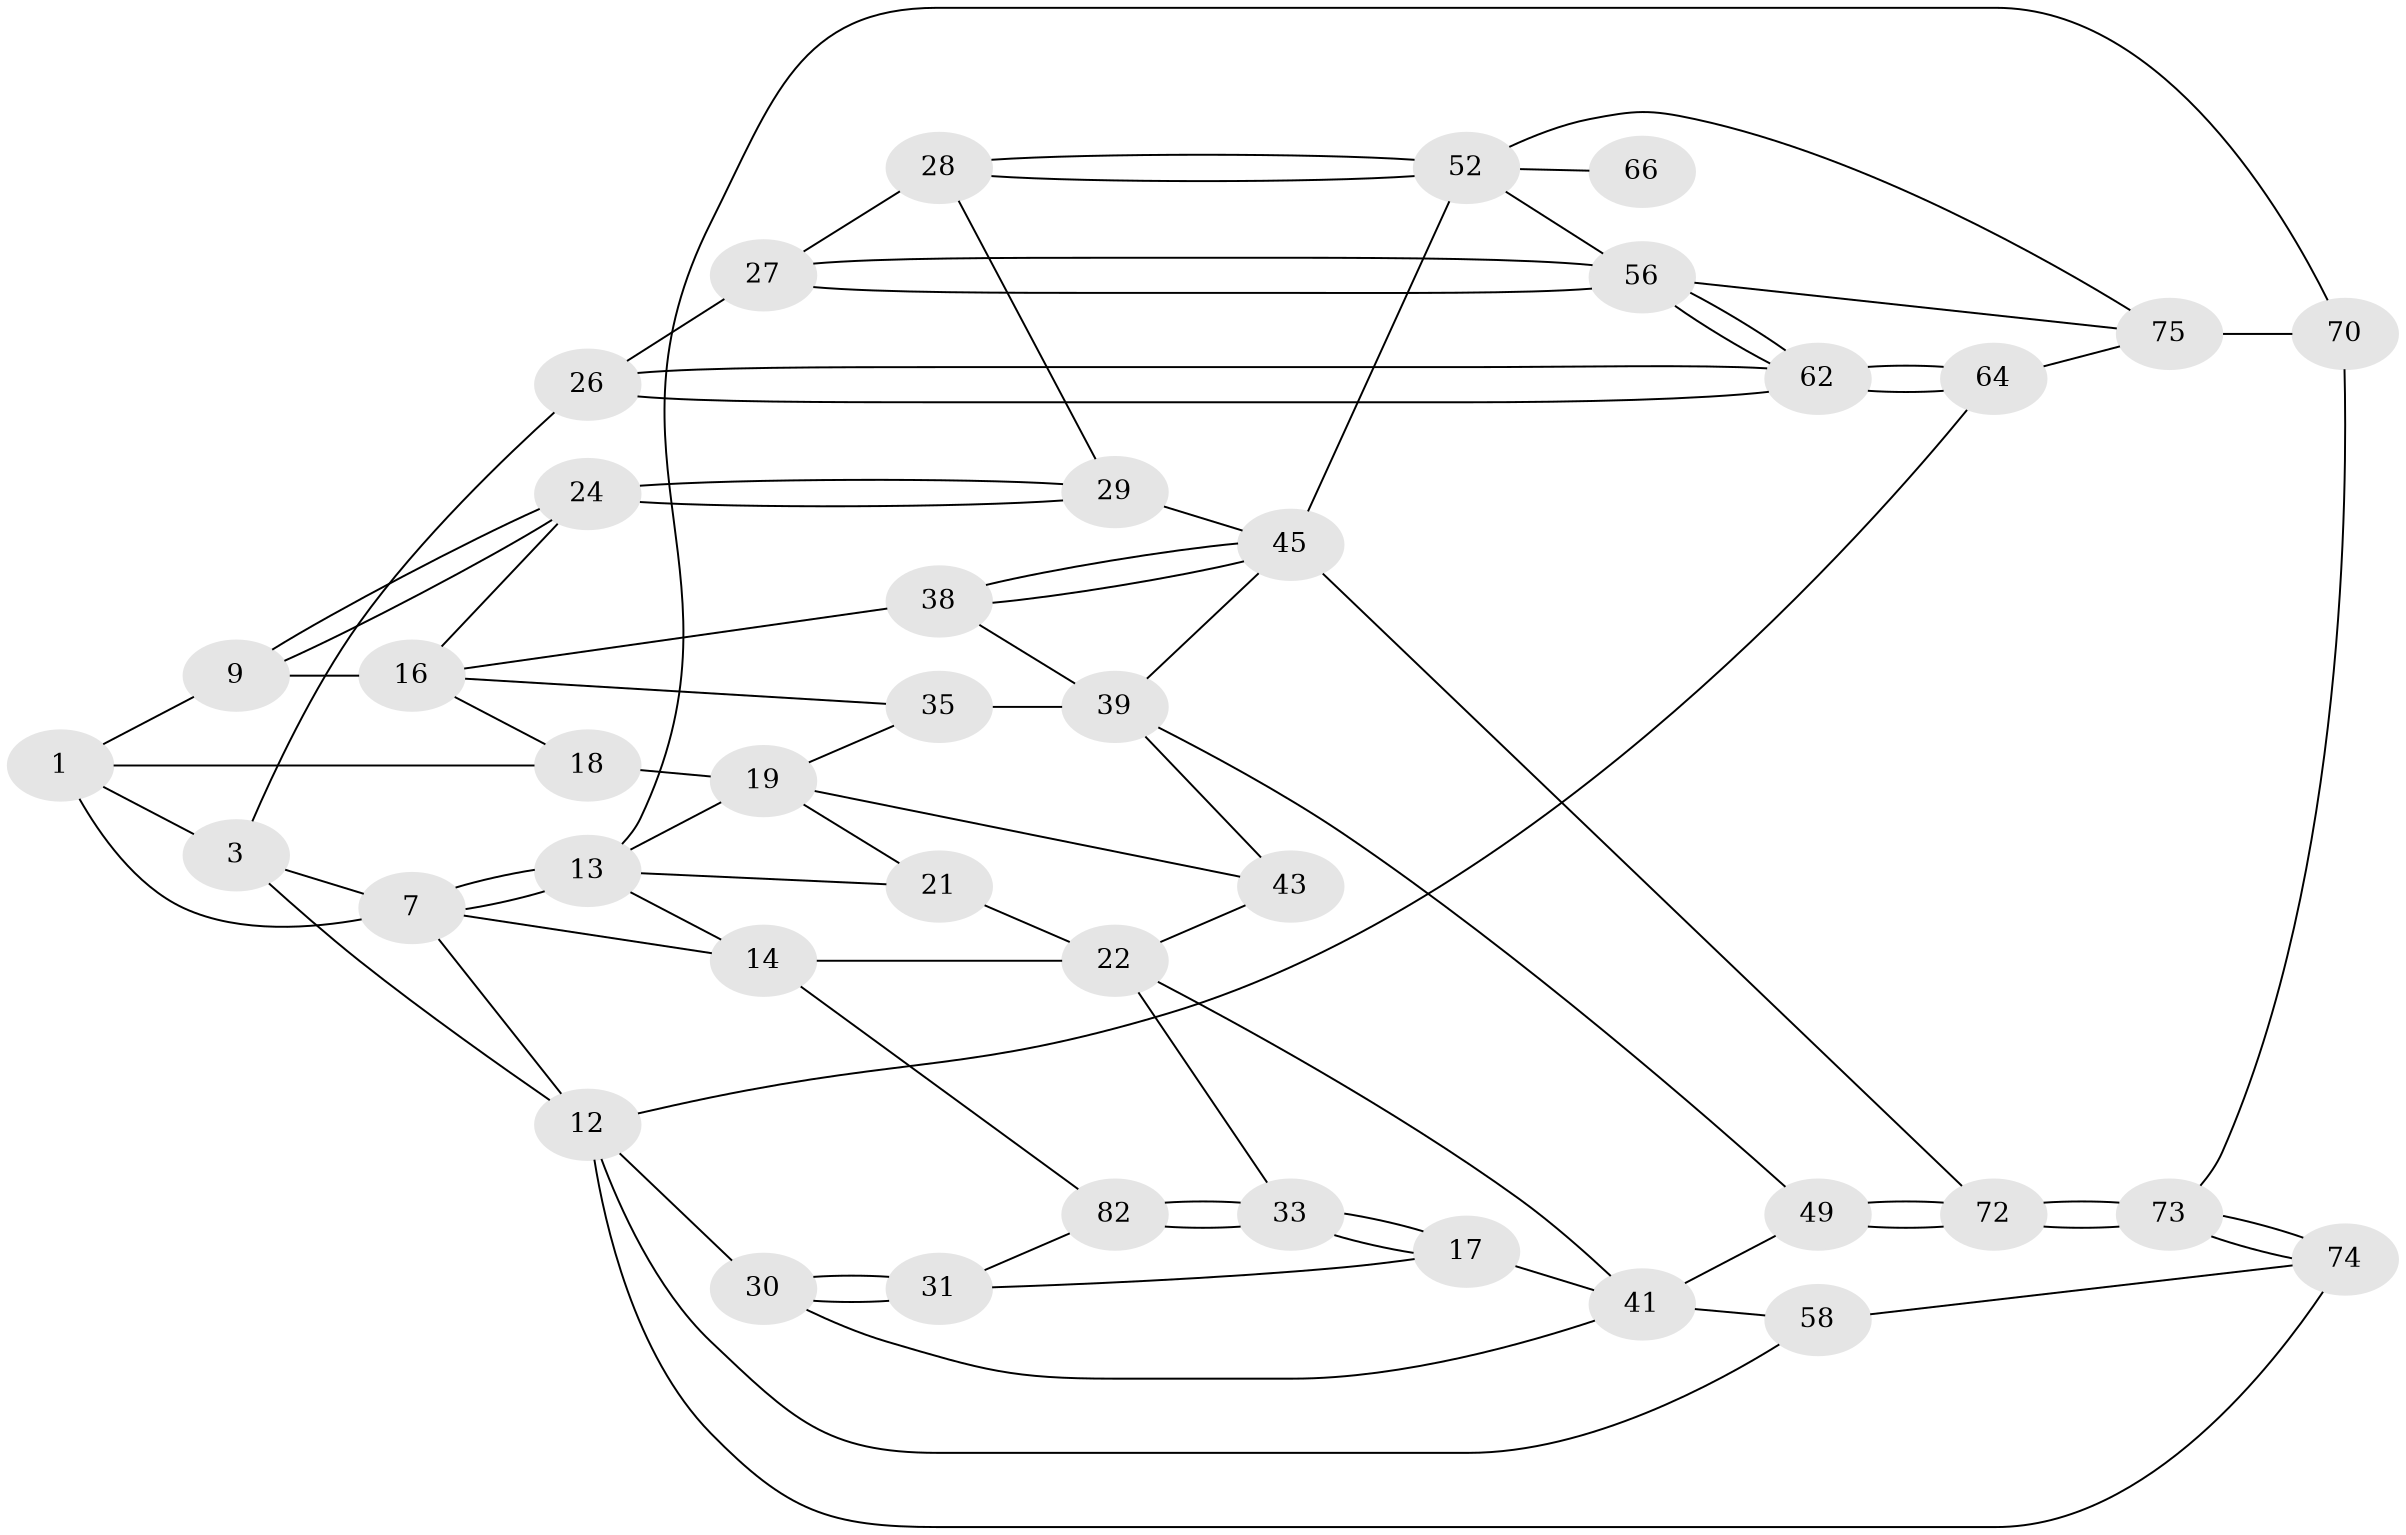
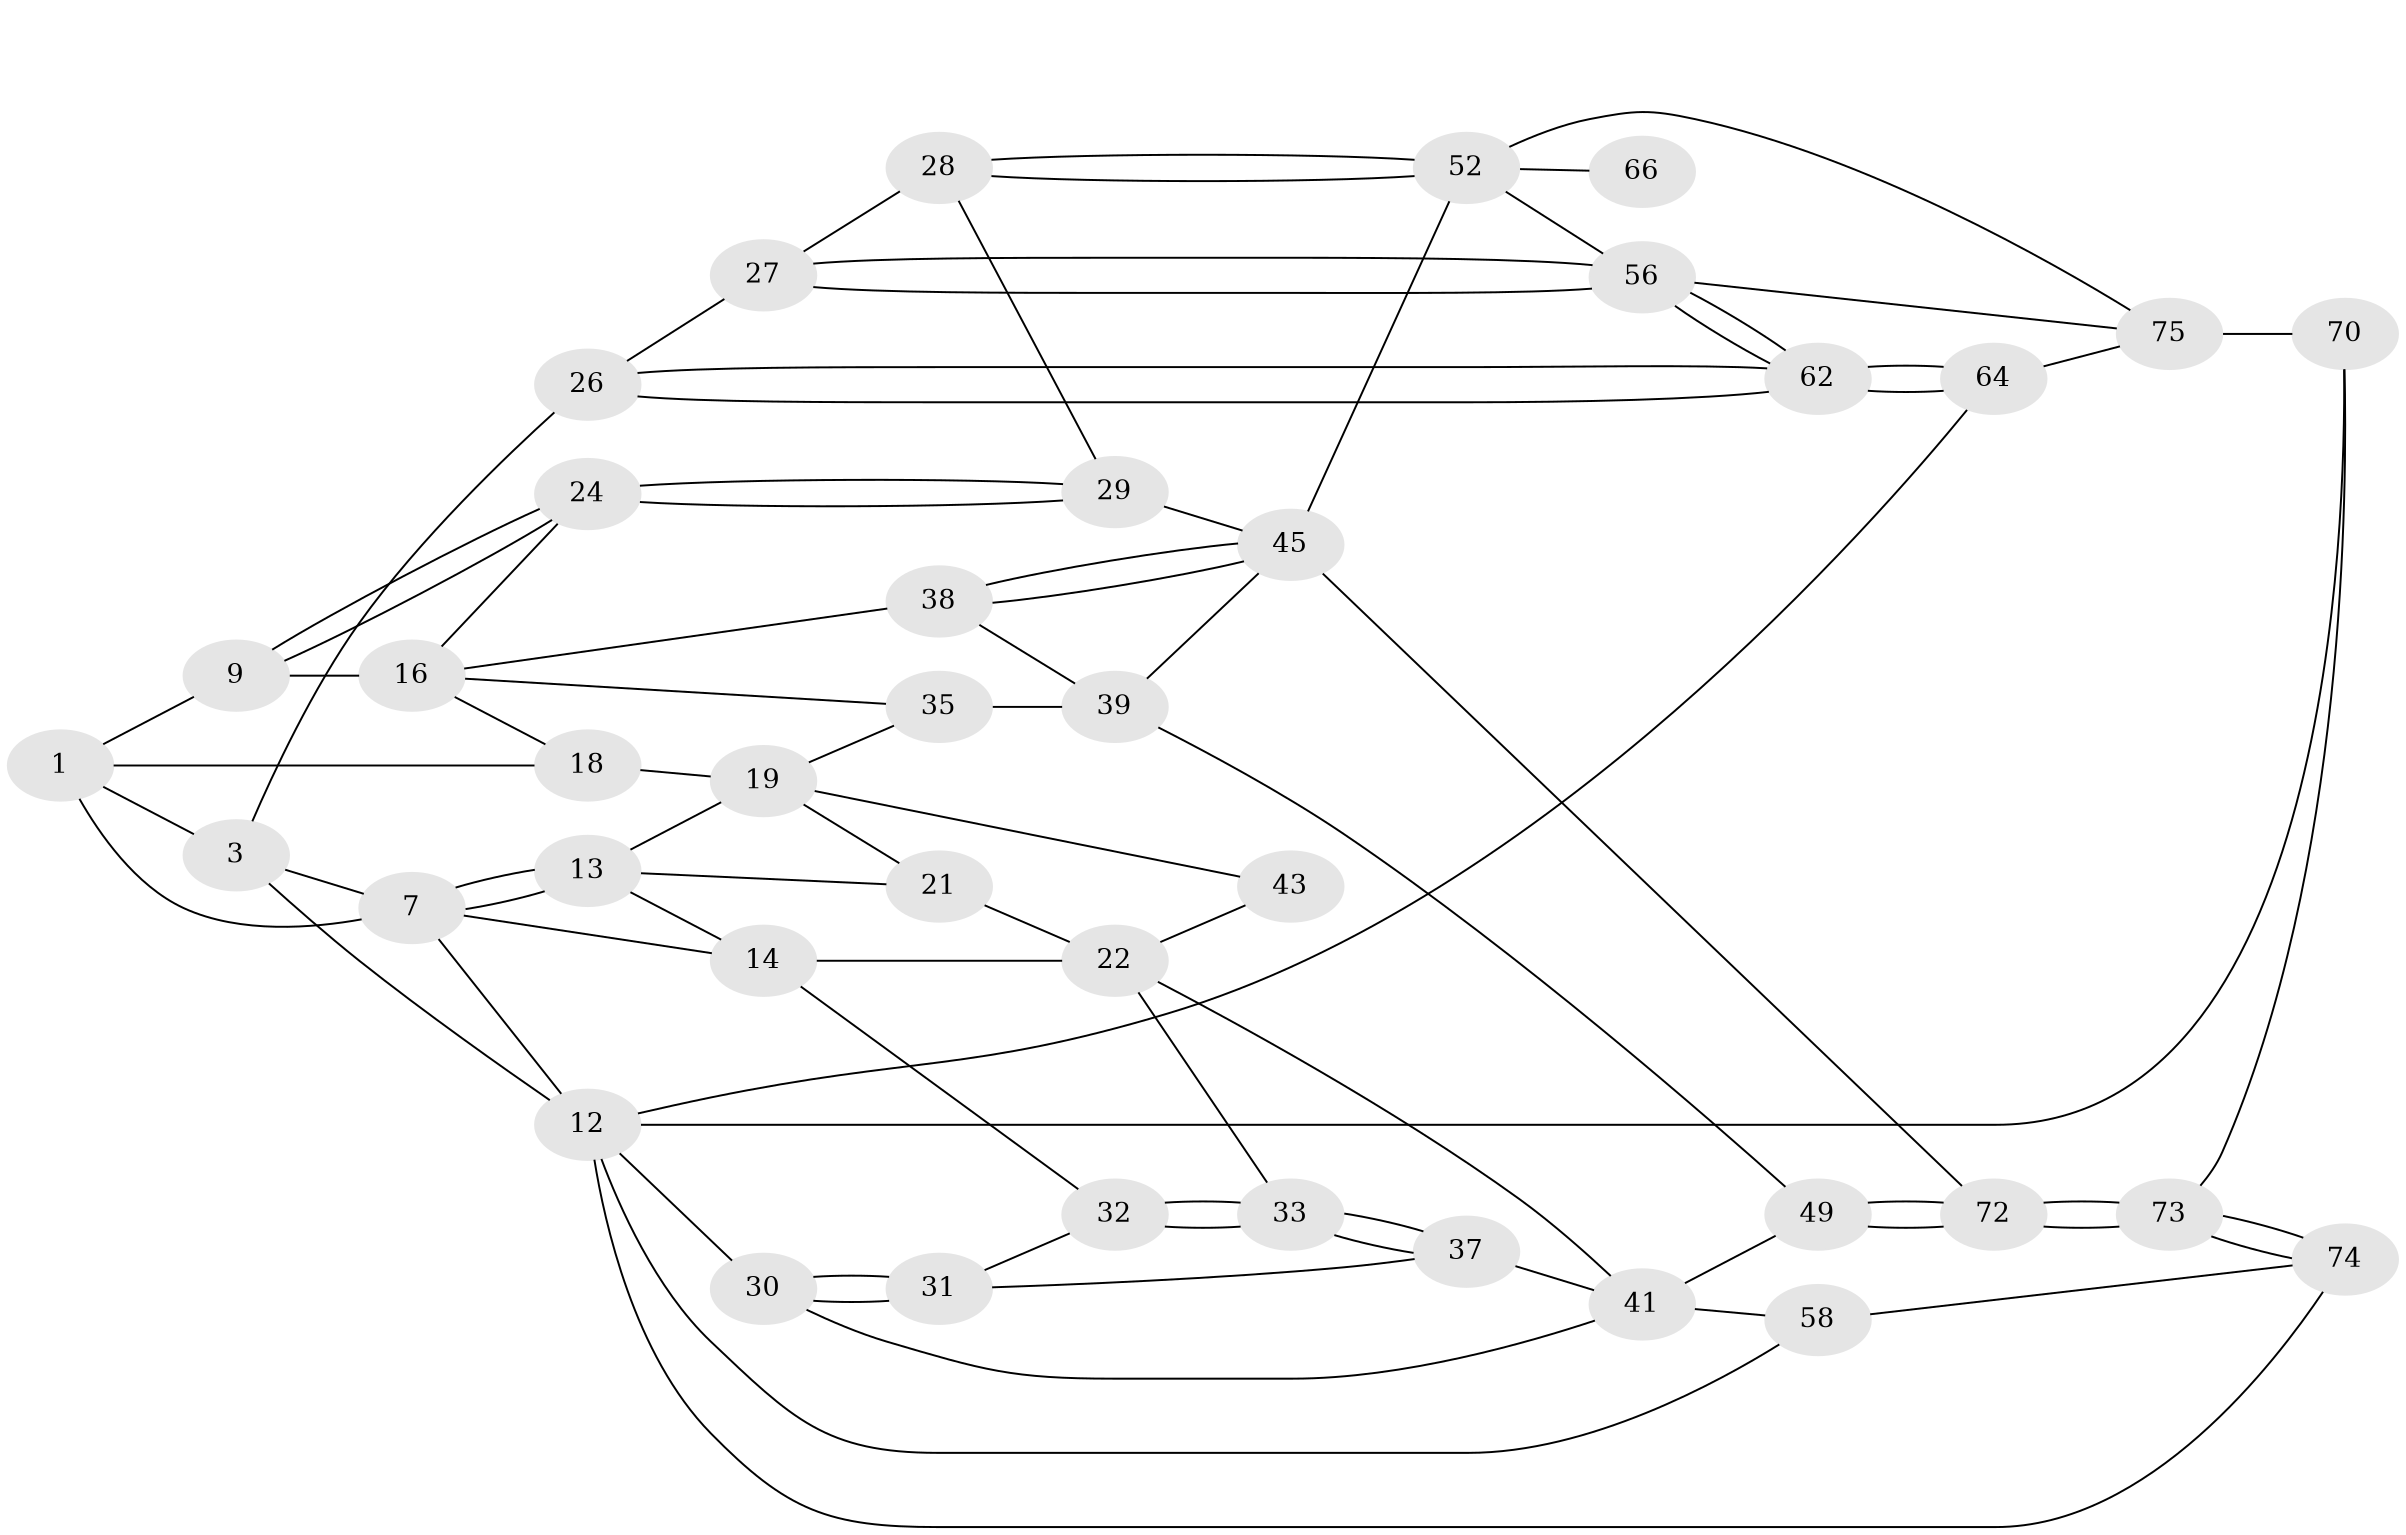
(1209, 8) -> (1774, 1125)
(1203, 797) -> none
(1115, 1215) -> (1115, 1215)
(1467, 1252) -> (1467, 1252)
